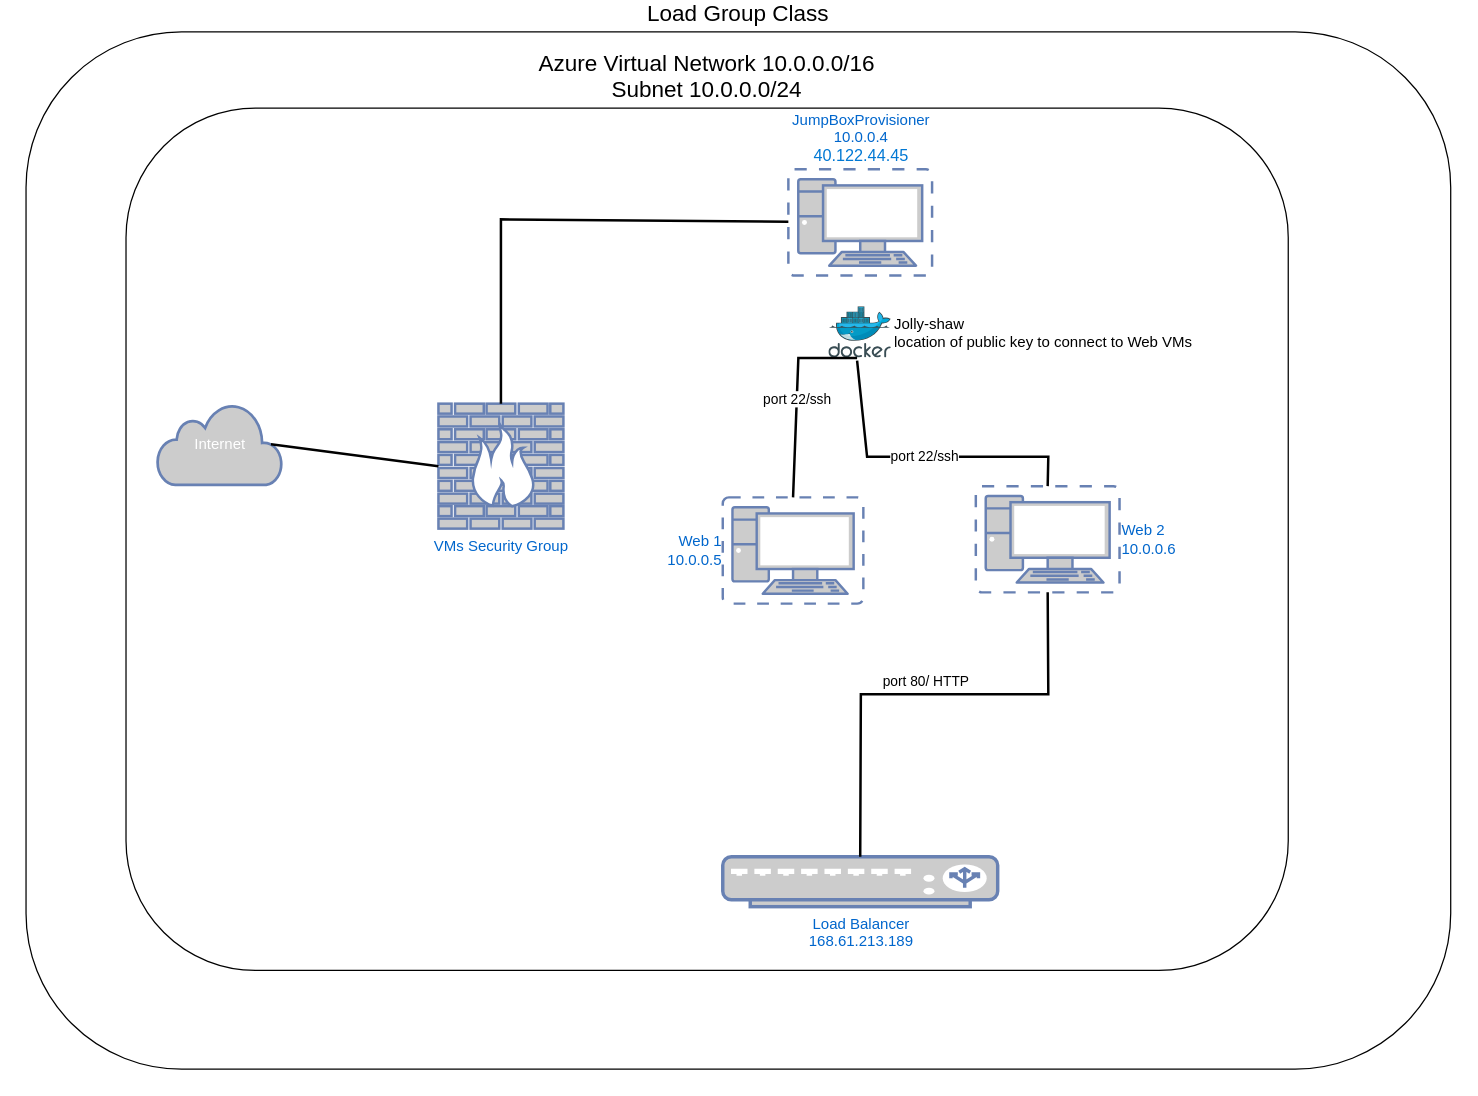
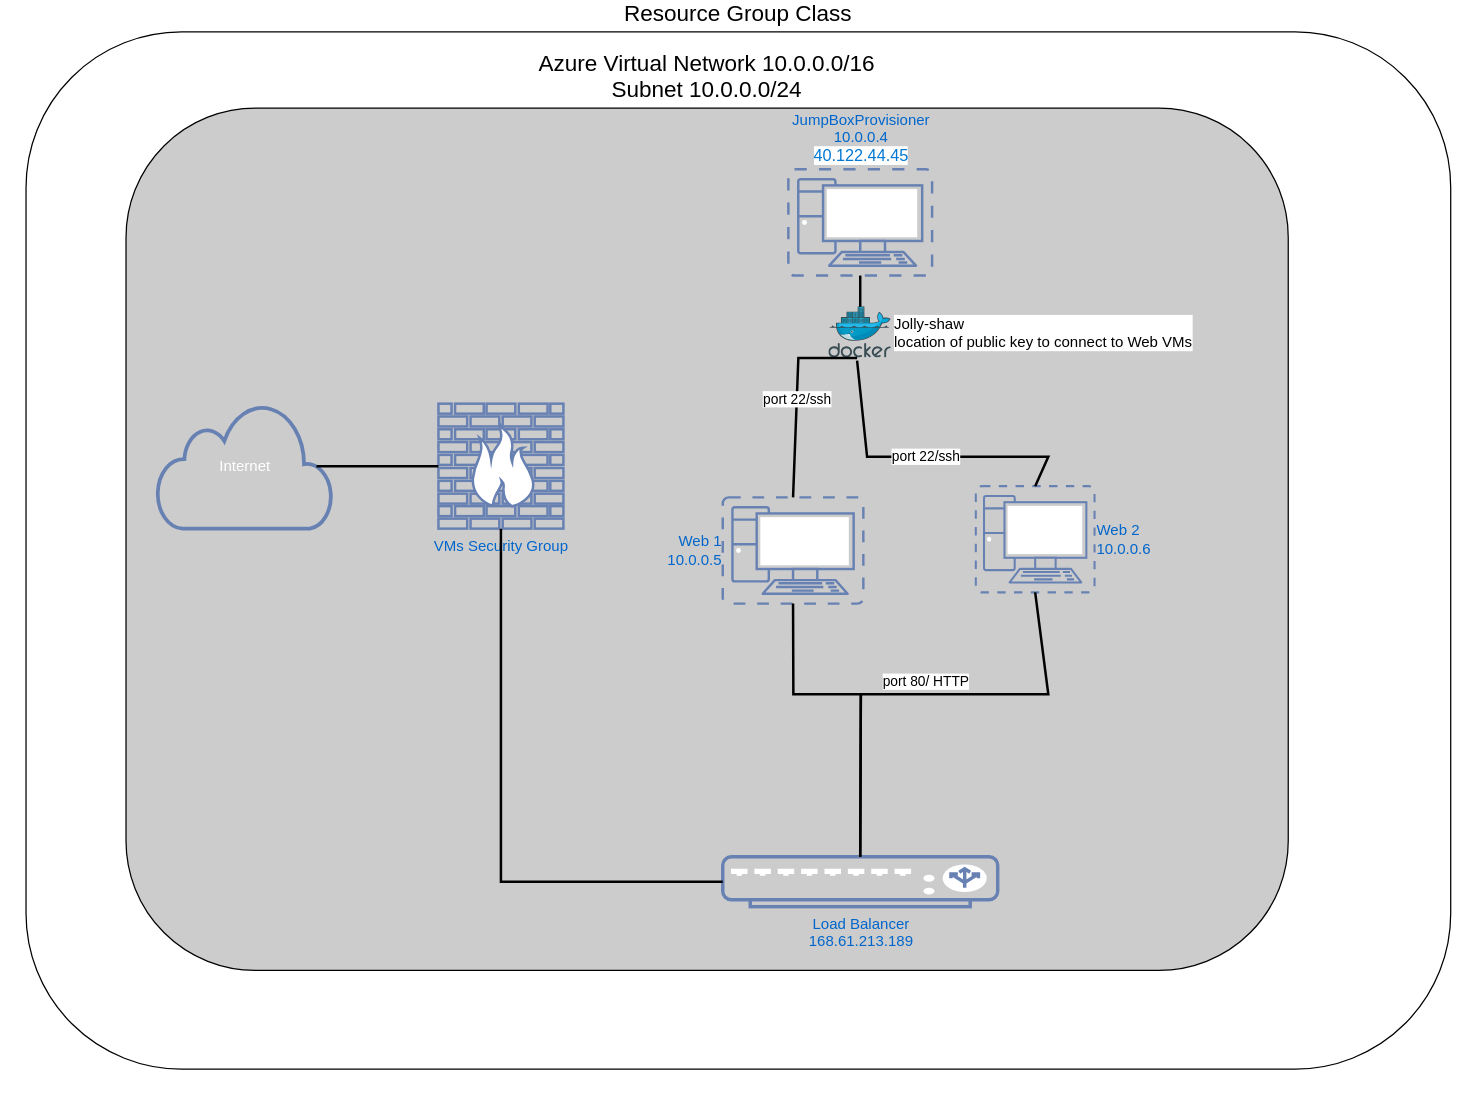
(738, 15) -> (738, 15)
(552, 220) -> none
none -> (860, 291)
(219, 444) -> (244, 466)
(707, 539) -> (707, 539)
(1048, 539) -> (1035, 539)
none -> (793, 681)
none -> (501, 816)
